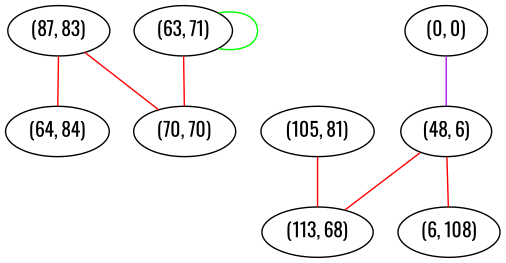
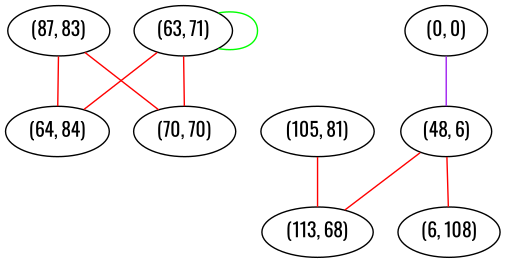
none -> (128, 75)
